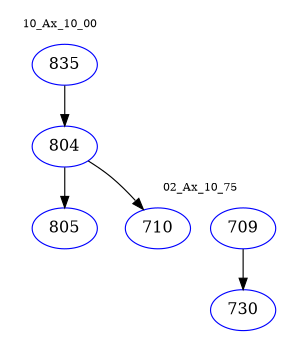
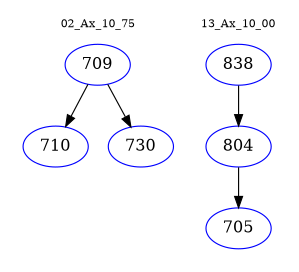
(60, 24) -> (239, 24)
(65, 65) -> (239, 65)
(124, 188) -> (80, 100)
(65, 228) -> (239, 228)
